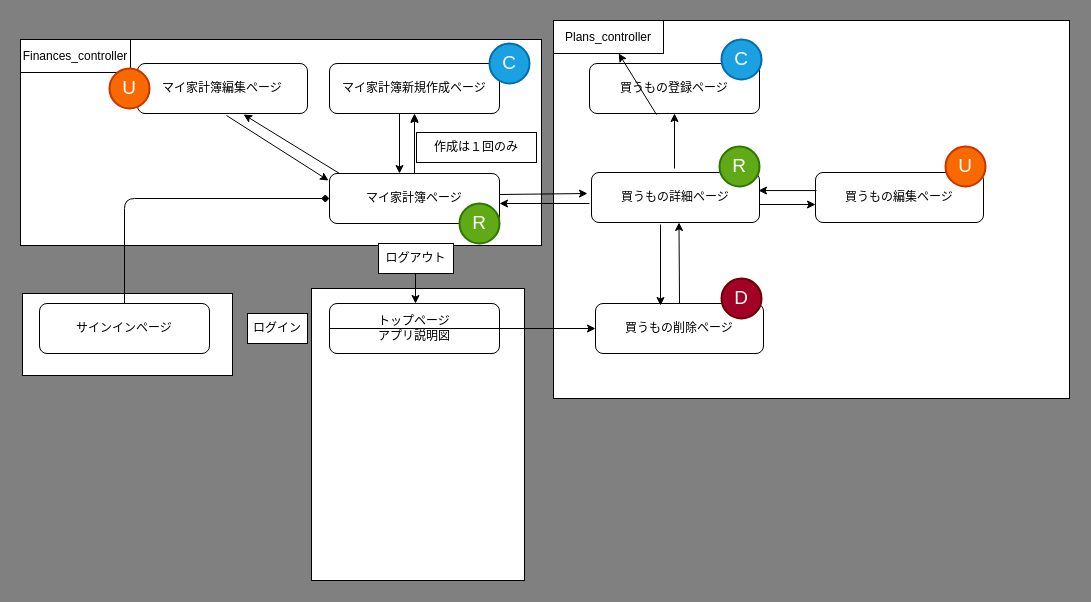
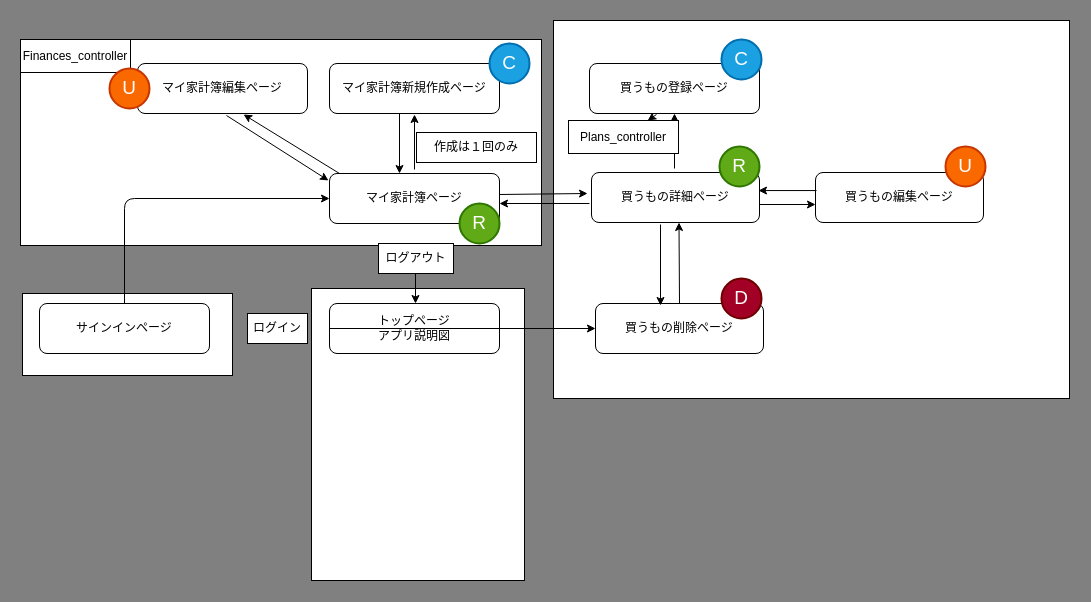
(609, 37) -> (624, 137)
(415, 172) -> none
(321, 199) -> (321, 199)
